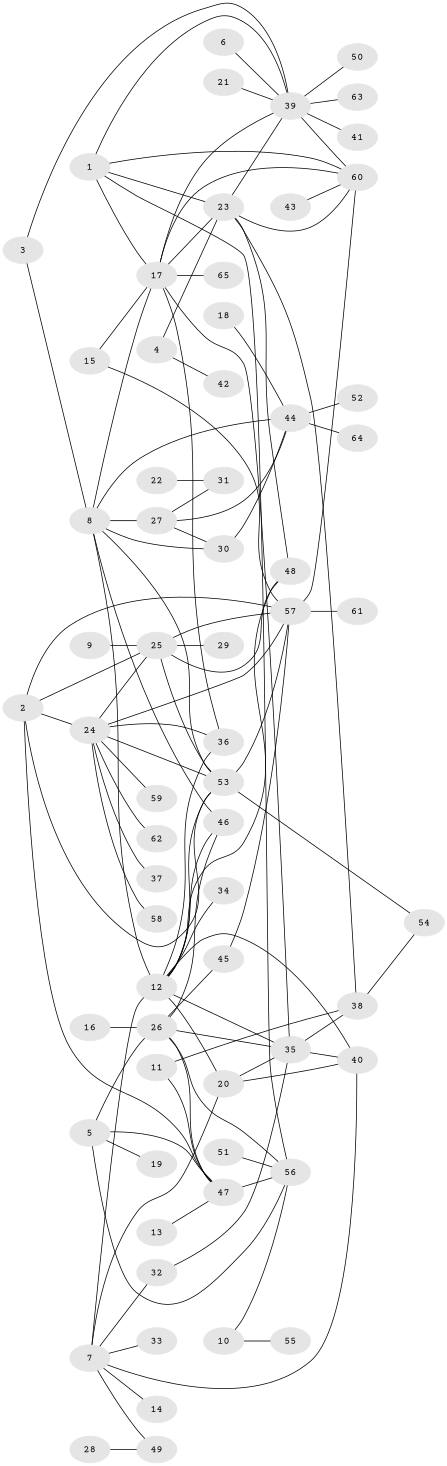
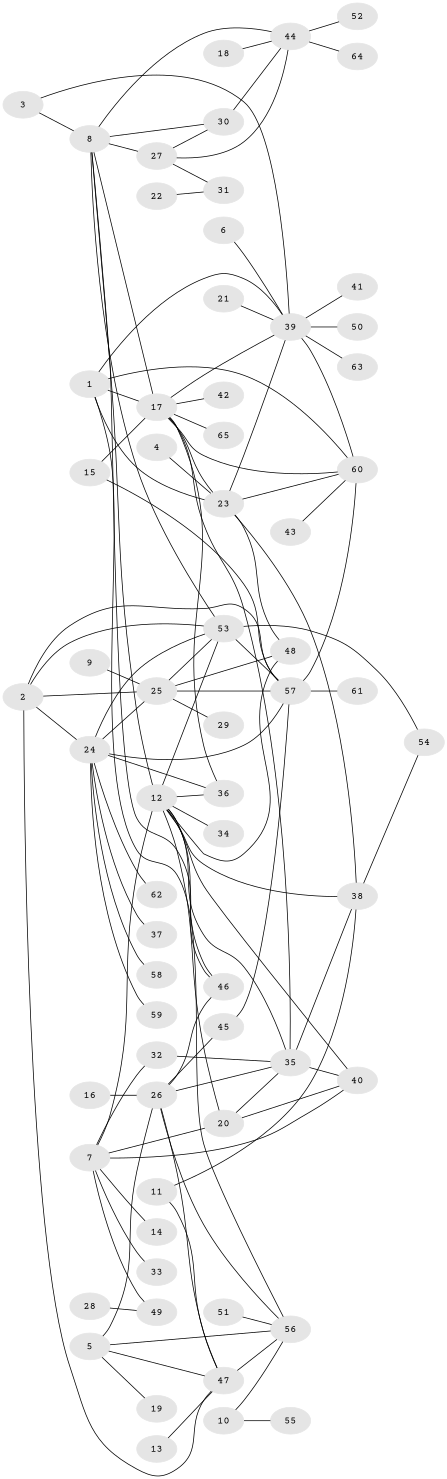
(190, 367) -> (190, 401)
none -> (236, 880)
